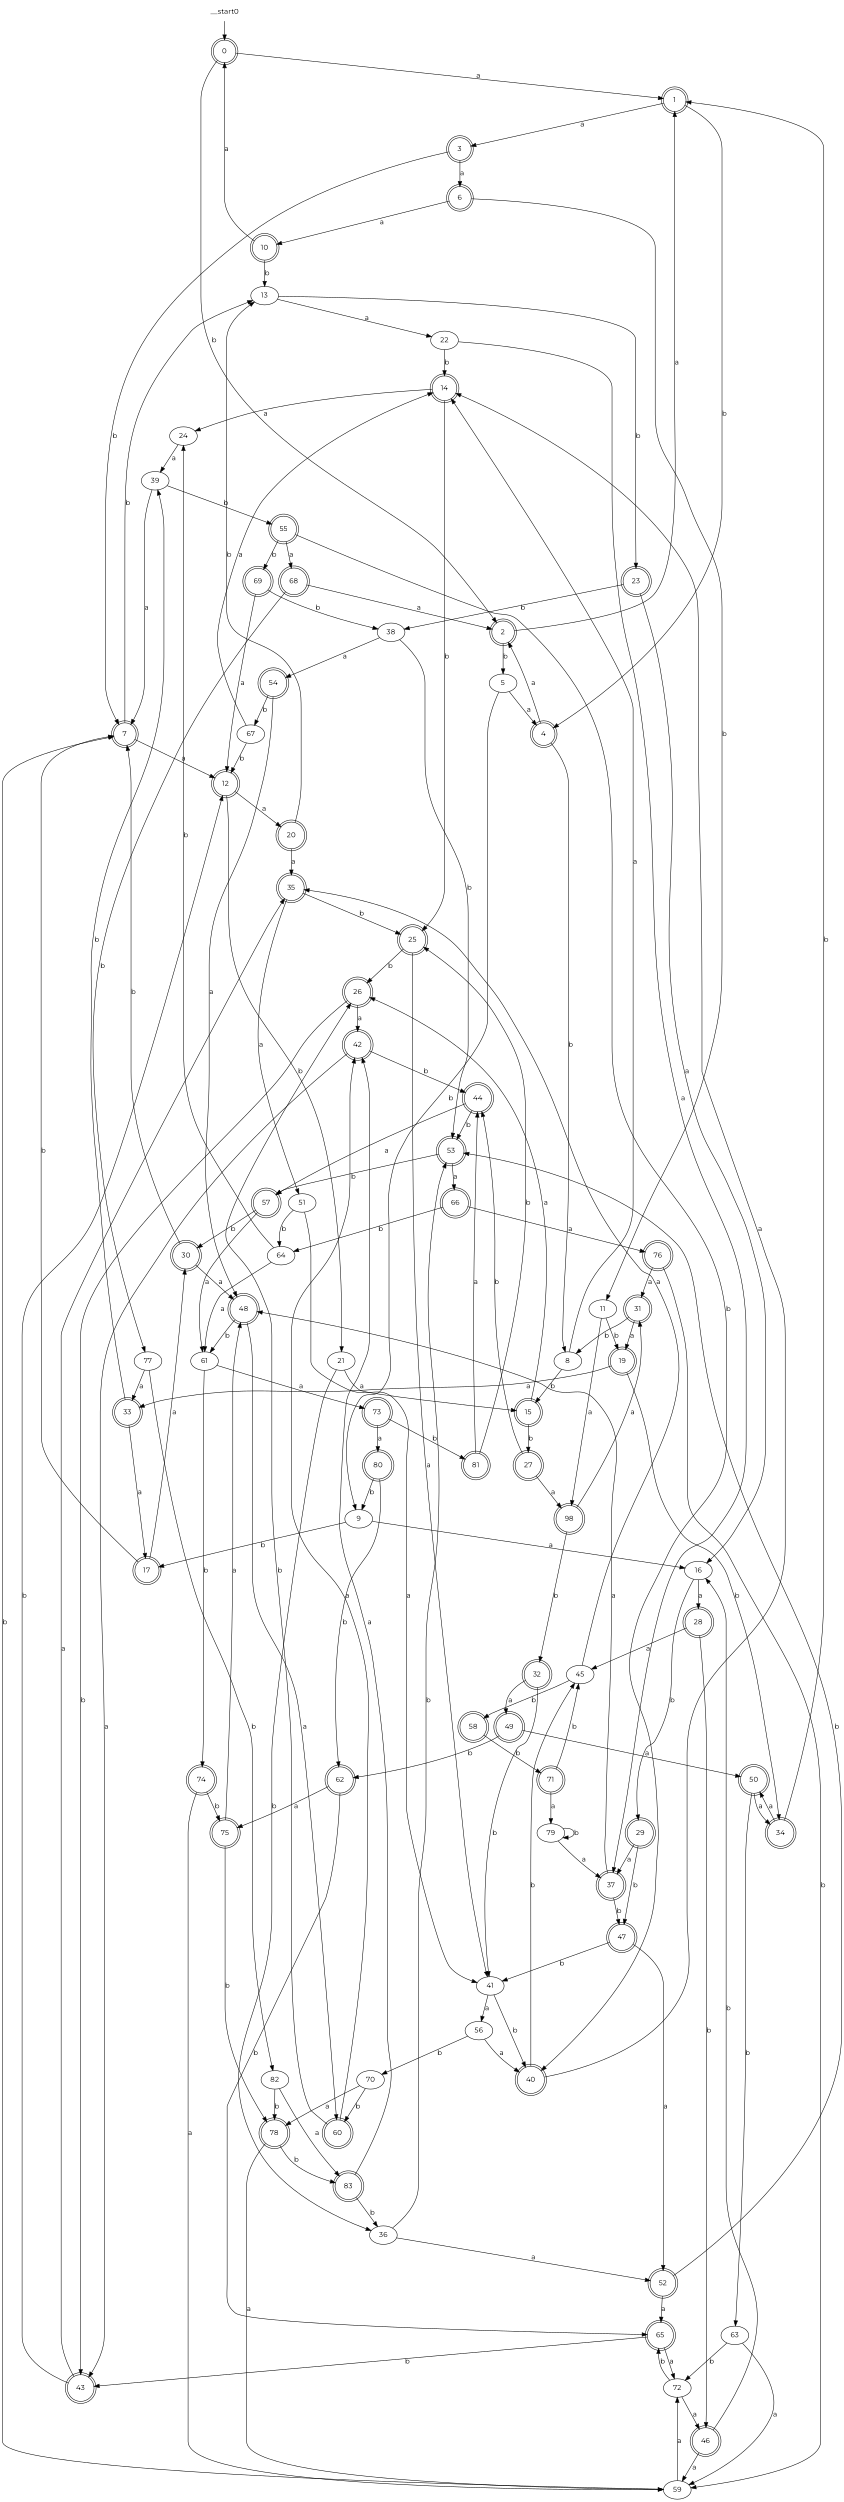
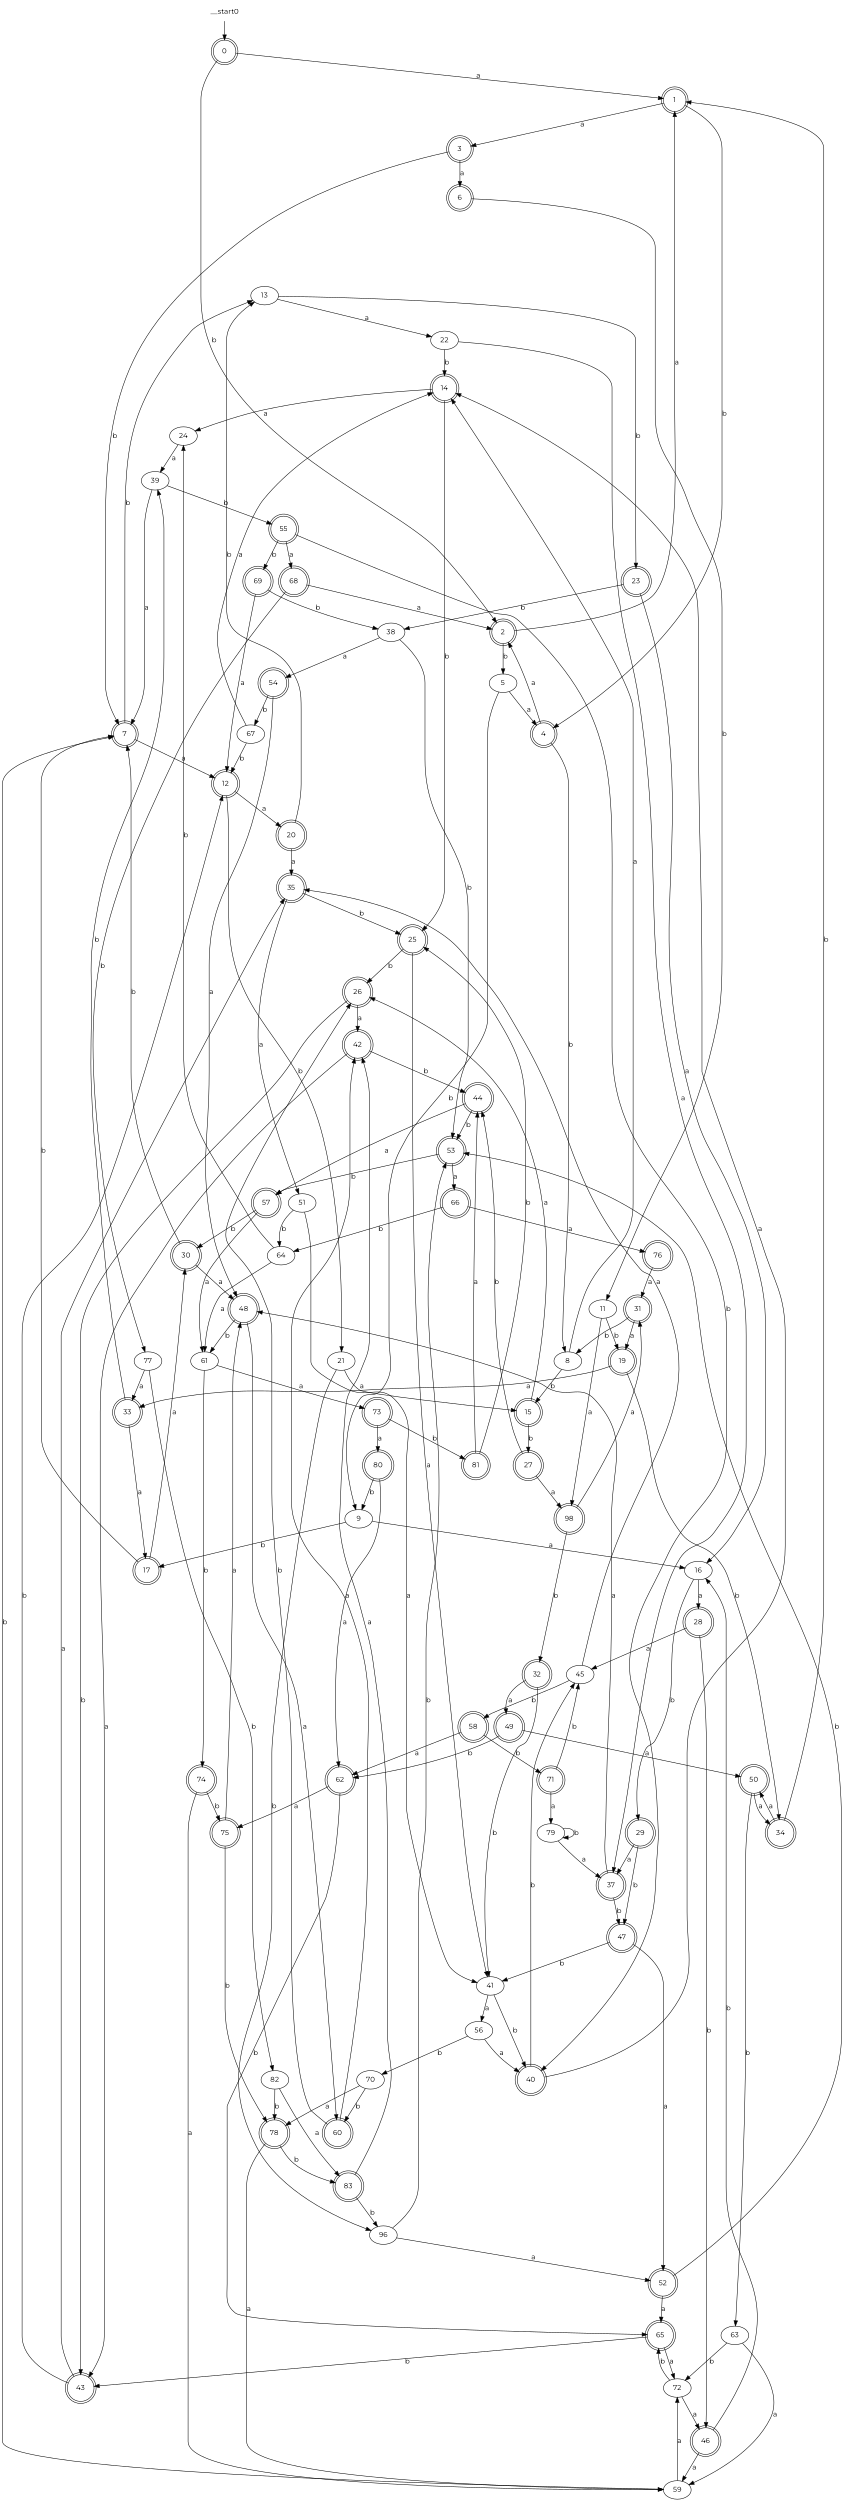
(265, 248) -> none
(345, 1622) -> (345, 1622)
none -> (412, 1752)
(821, 1904) -> none
(383, 2235) -> (383, 2235)
